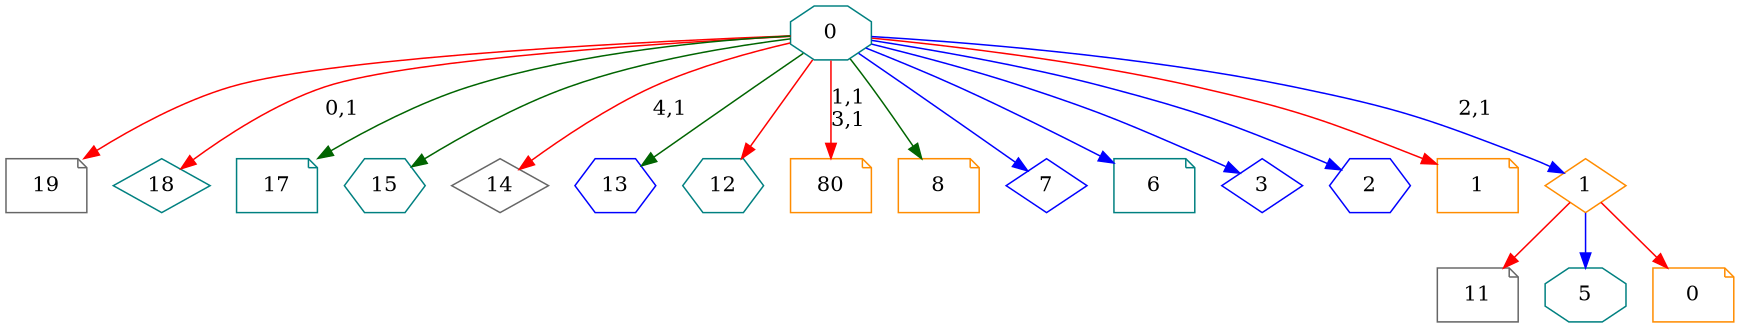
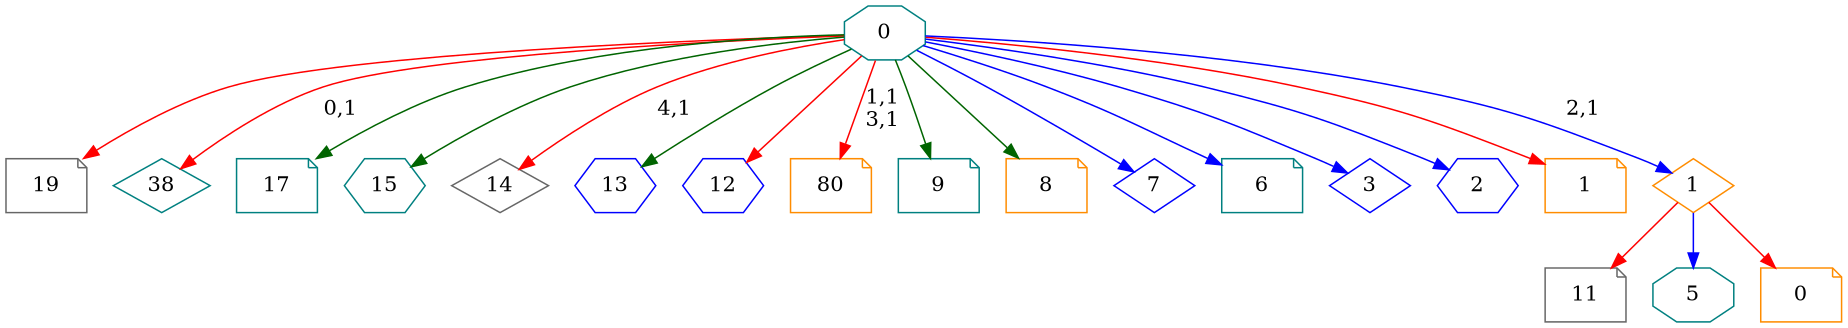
(162, 186) -> (162, 186)
(723, 186) -> (723, 186)
none -> (939, 186)
